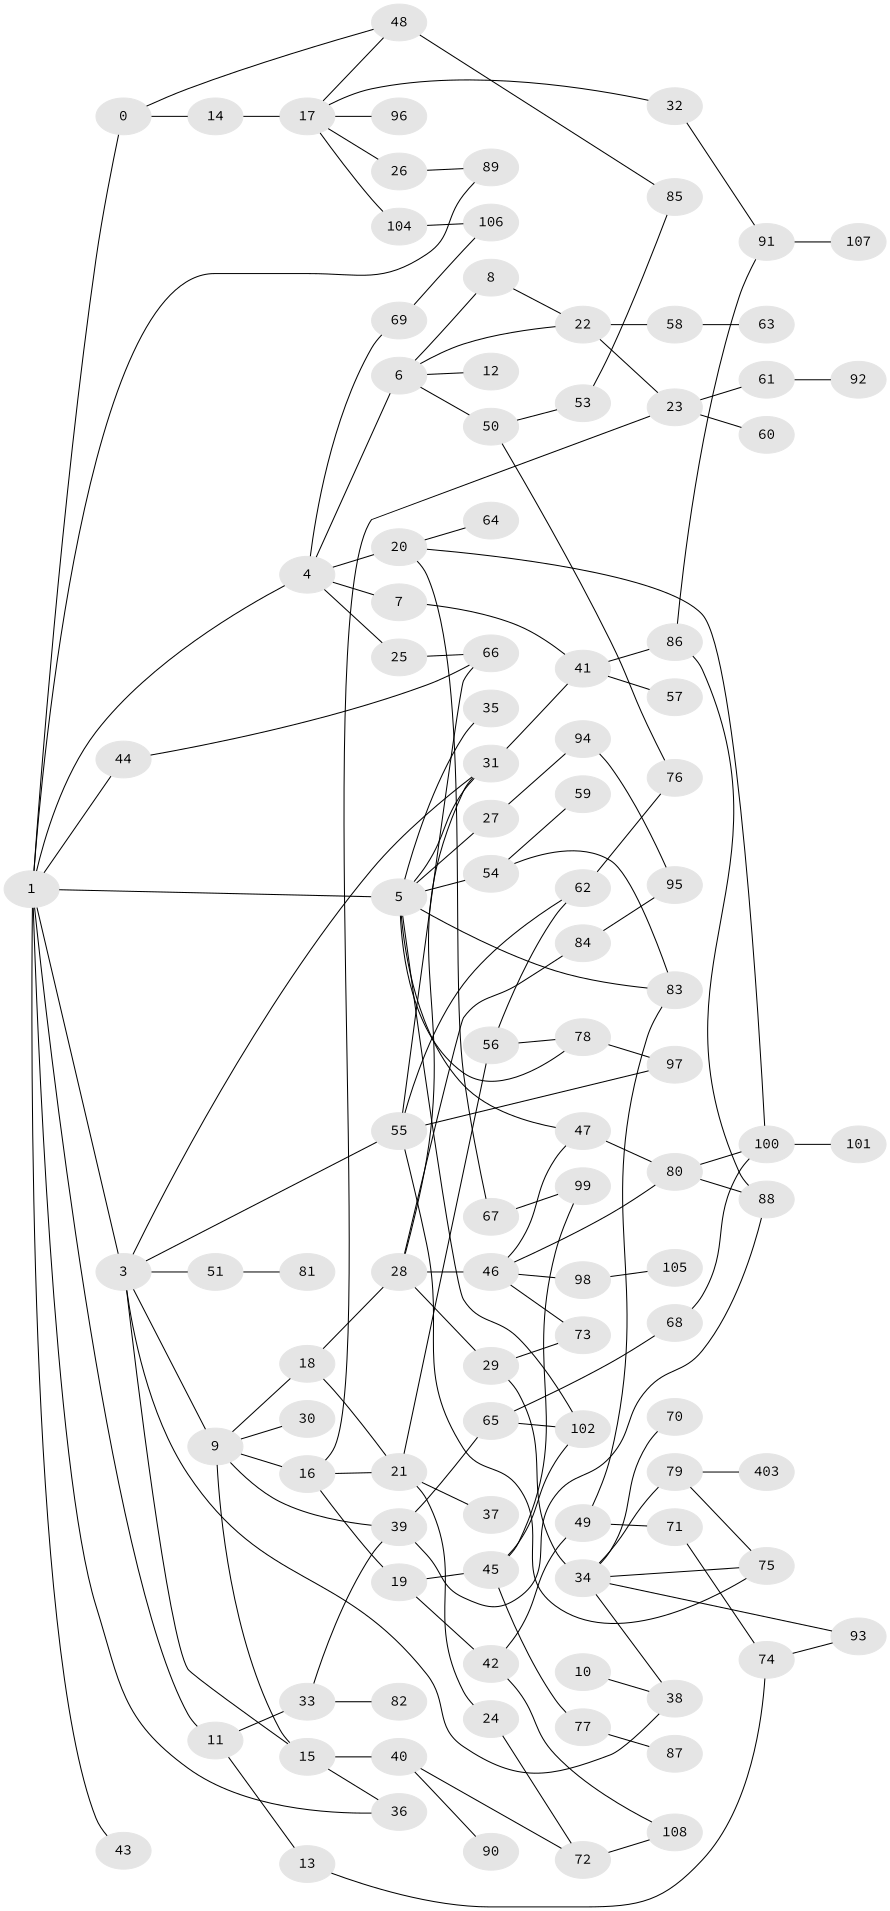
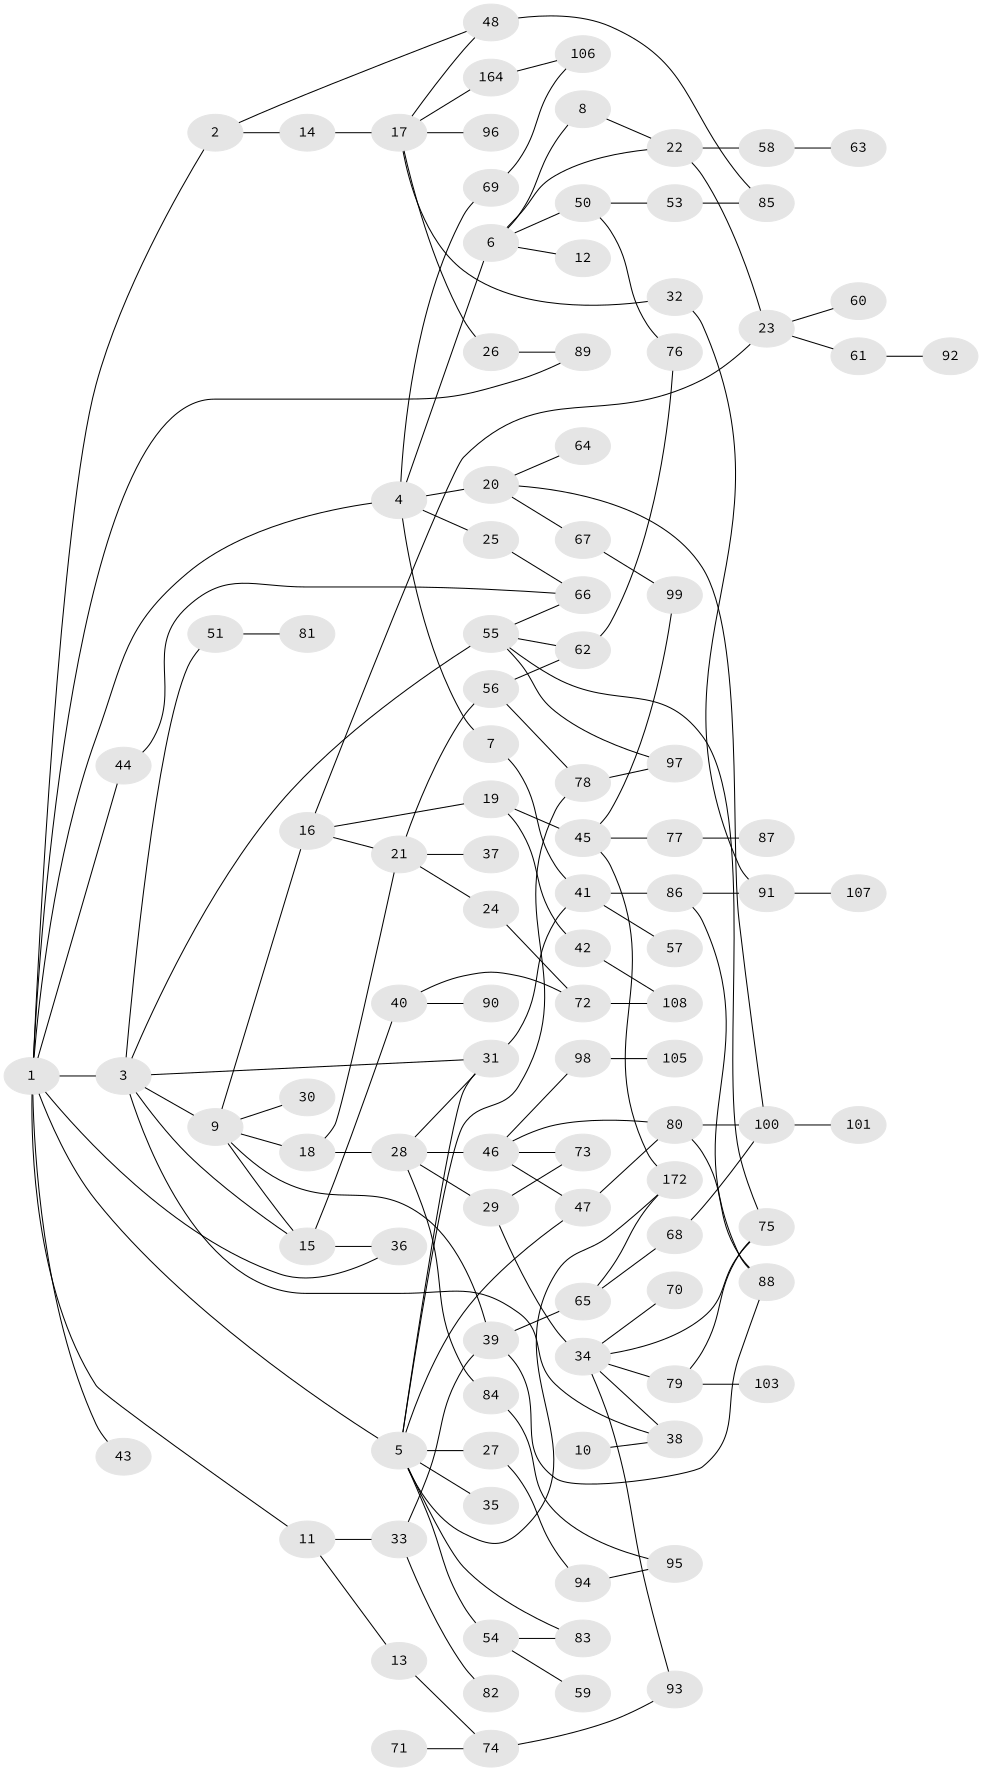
(124, 116) -> (215, 133)
(399, 227) -> (491, 78)
(583, 1429) -> (675, 1180)
(767, 1472) -> (767, 1384)
(583, 1523) -> none
